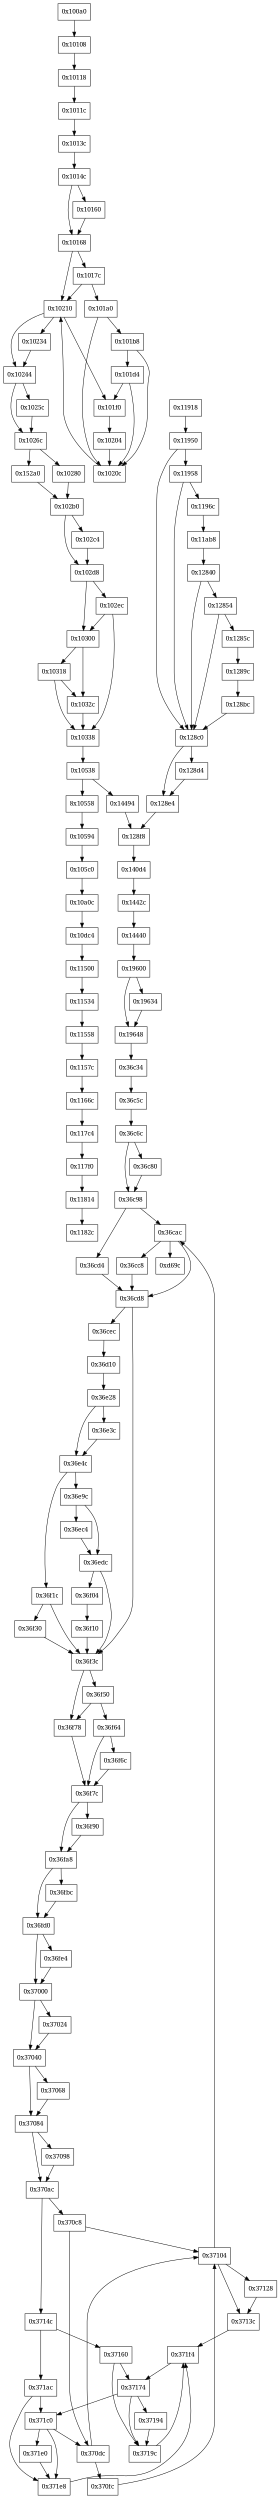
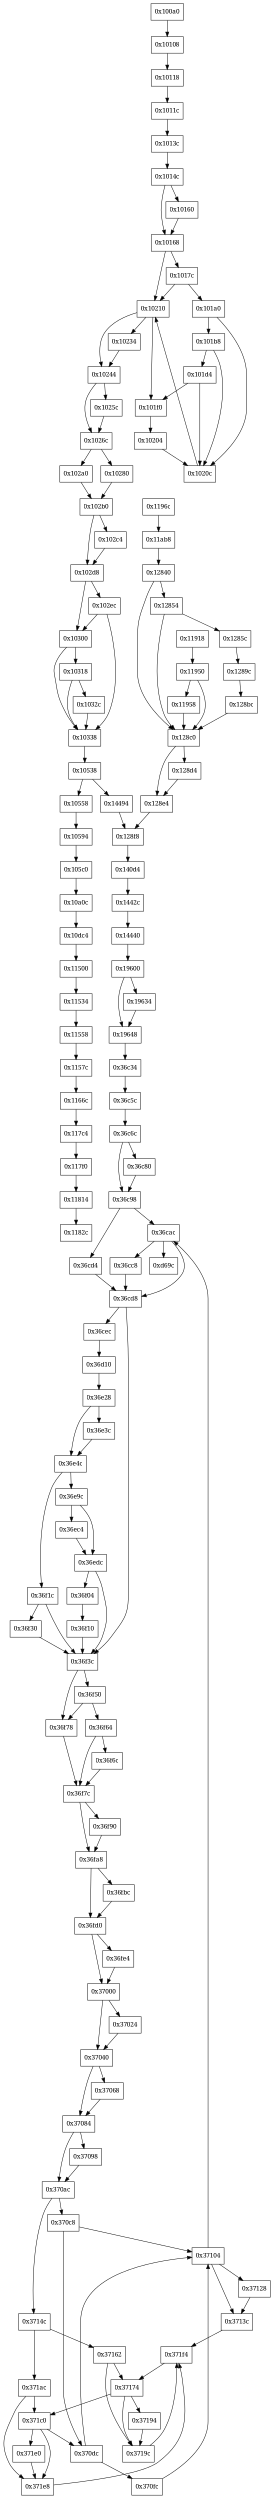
(28, 474) -> (76, 474)
(193, 488) -> none
(83, 670) -> (57, 687)
(82, 804) -> (76, 804)
(116, 2355) -> (110, 2355)
